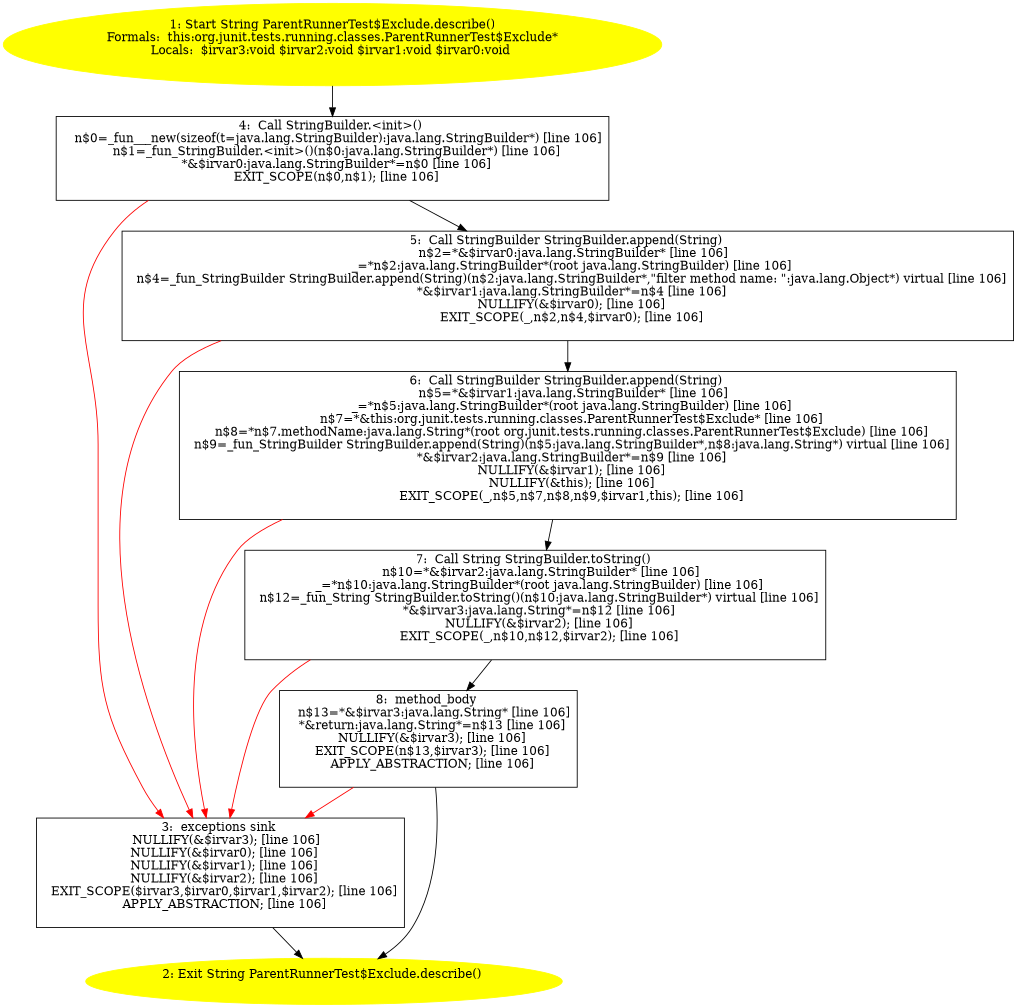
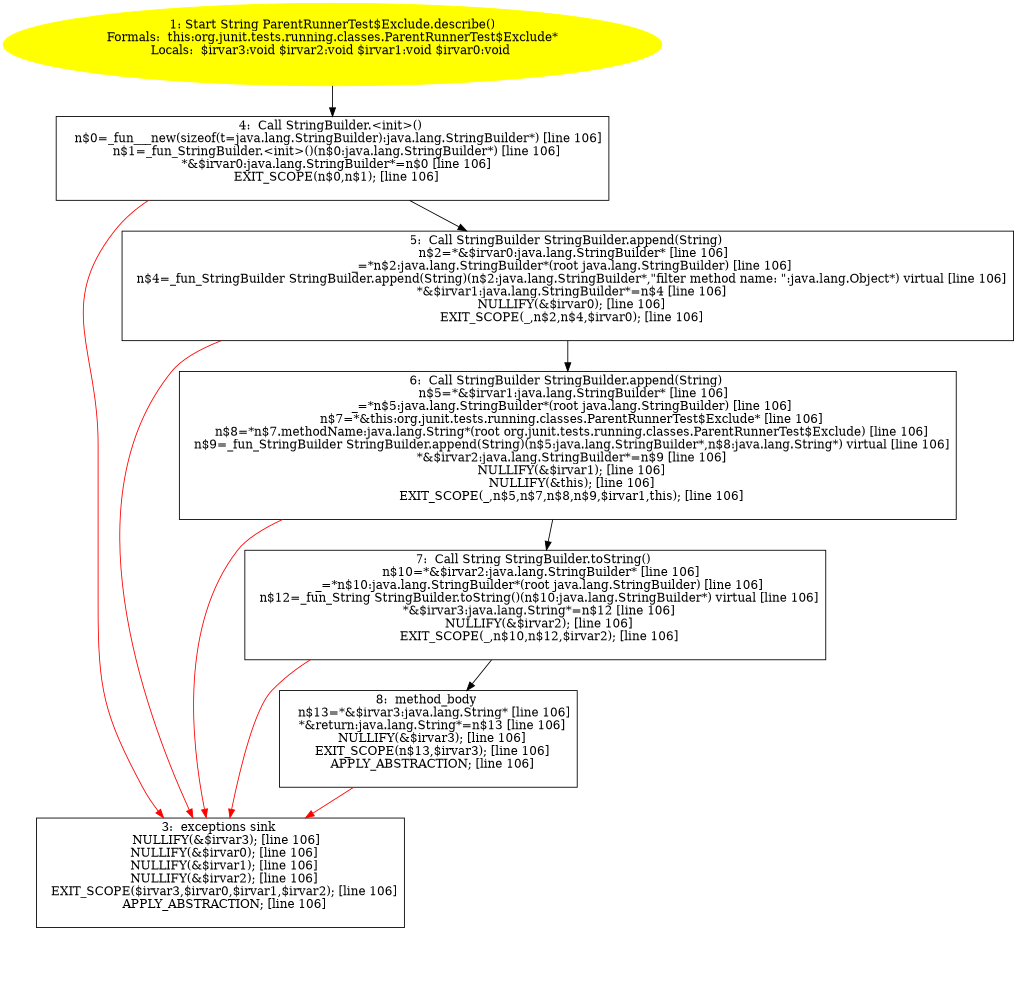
(324, 981) -> none
